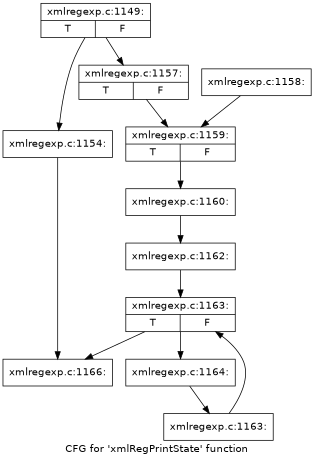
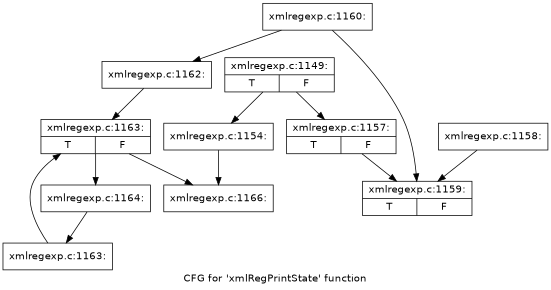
(181, 171) -> (389, 94)
